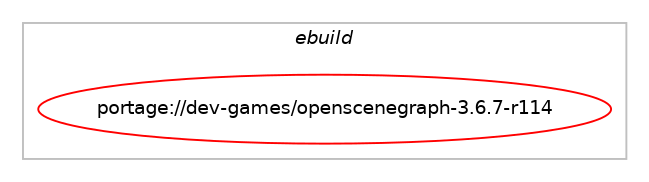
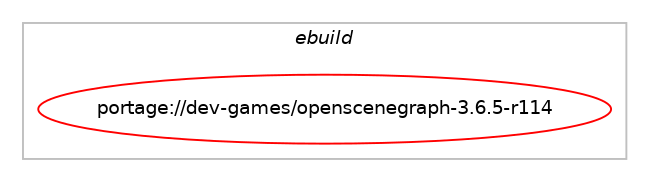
(325, 109) -> (325, 109)
